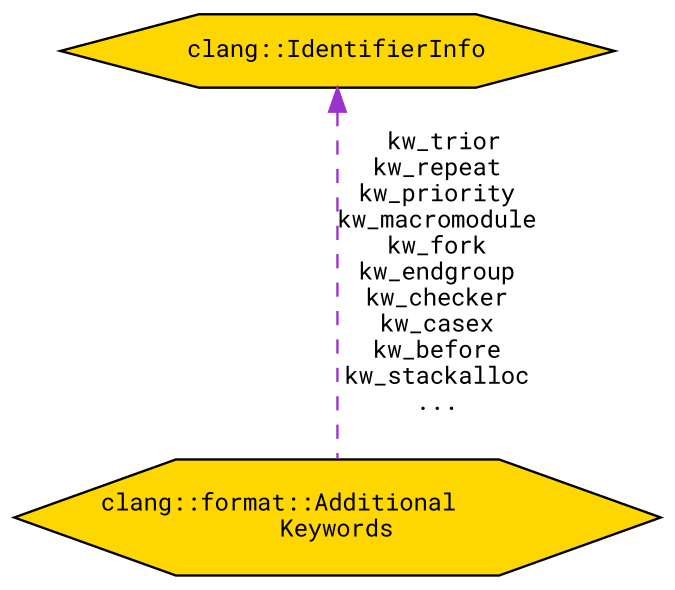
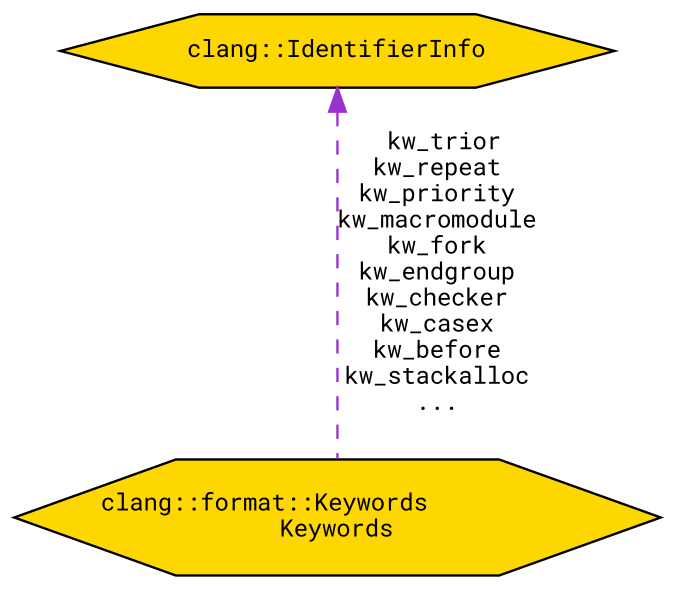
(337, 517) -> (337, 517)
